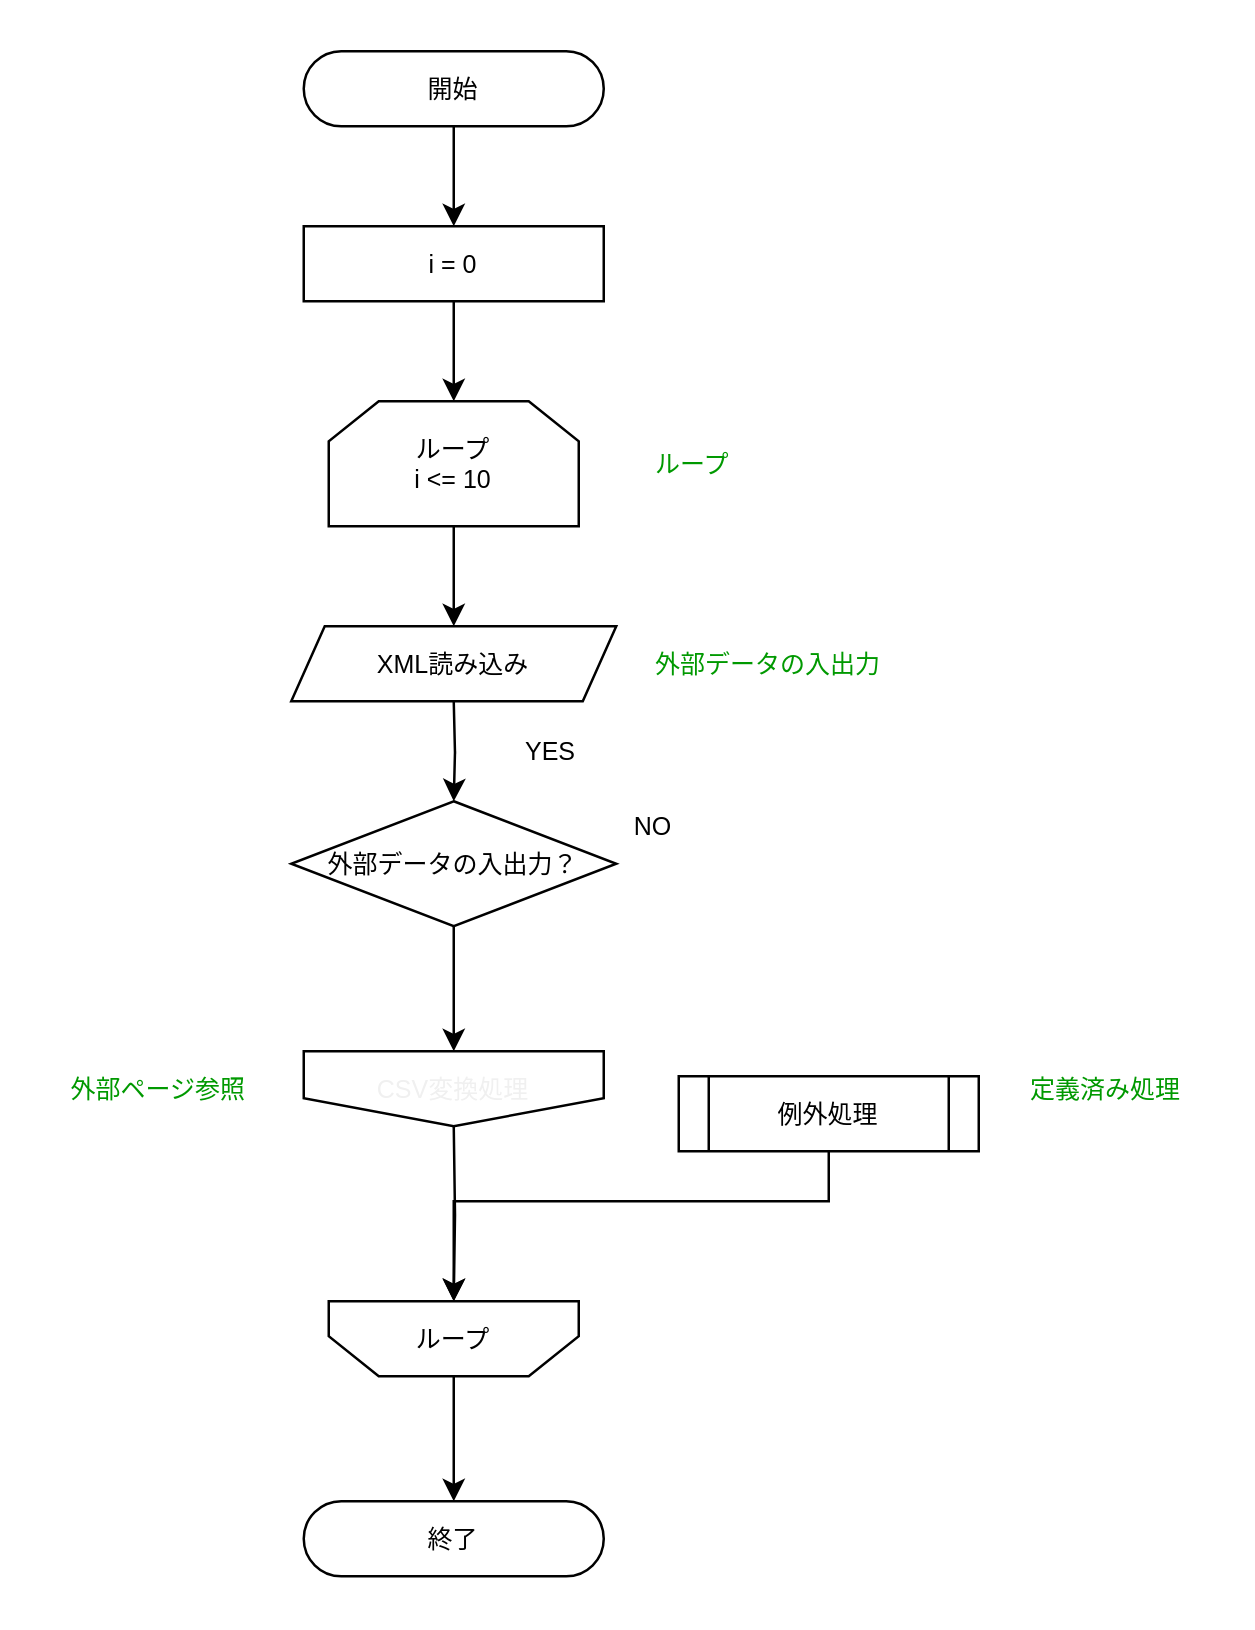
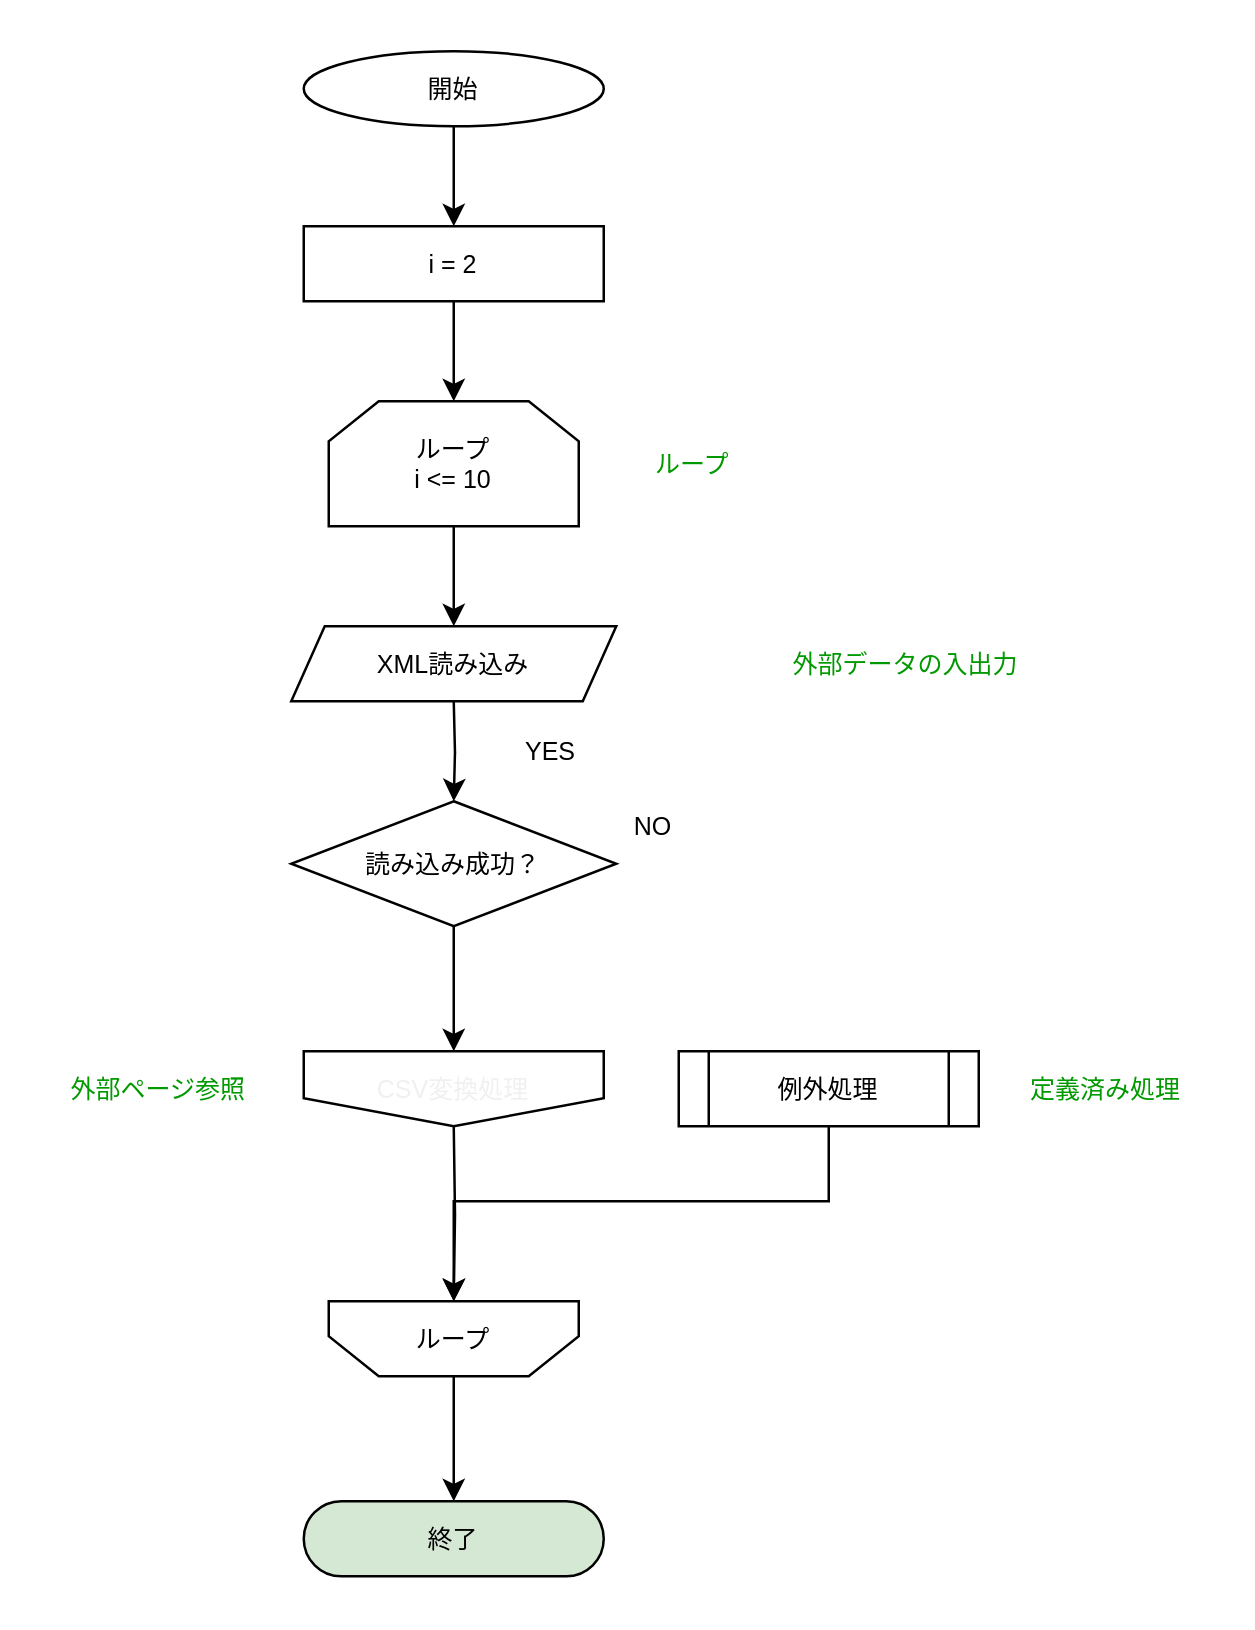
(454, 89) -> (454, 89)
(454, 264) -> (454, 264)
(789, 664) -> (926, 664)
(454, 864) -> (454, 864)
(829, 1114) -> (829, 1089)
(454, 1539) -> (454, 1539)
